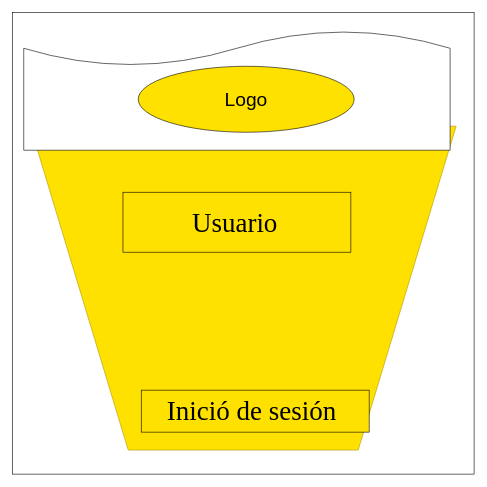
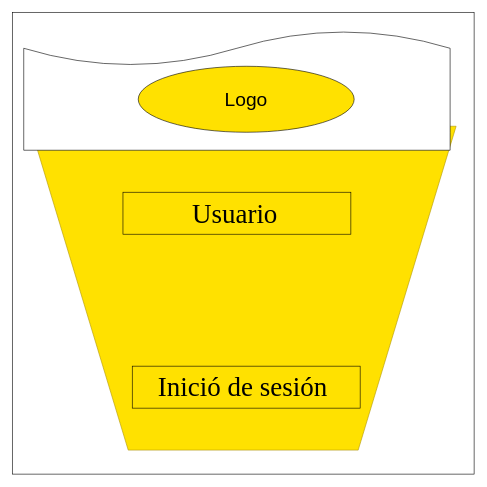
(237, 222) -> (237, 213)
(255, 411) -> (246, 387)
